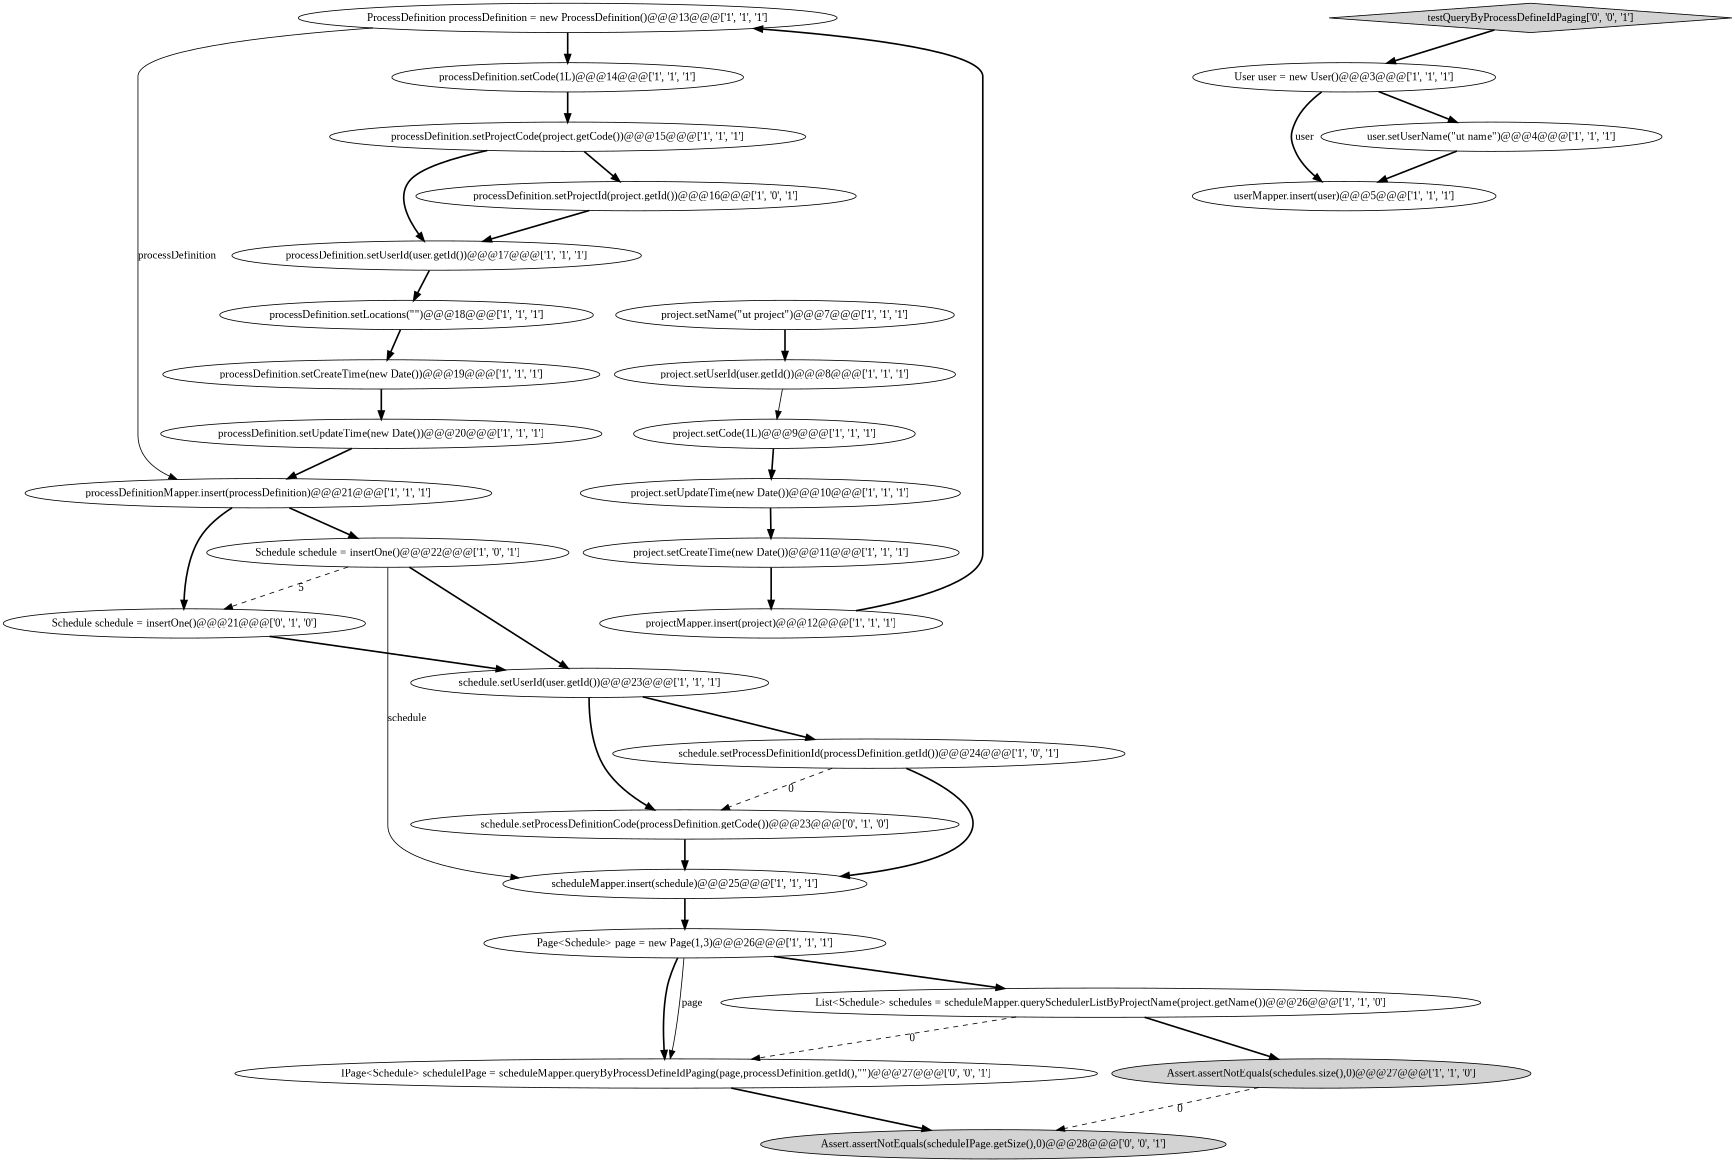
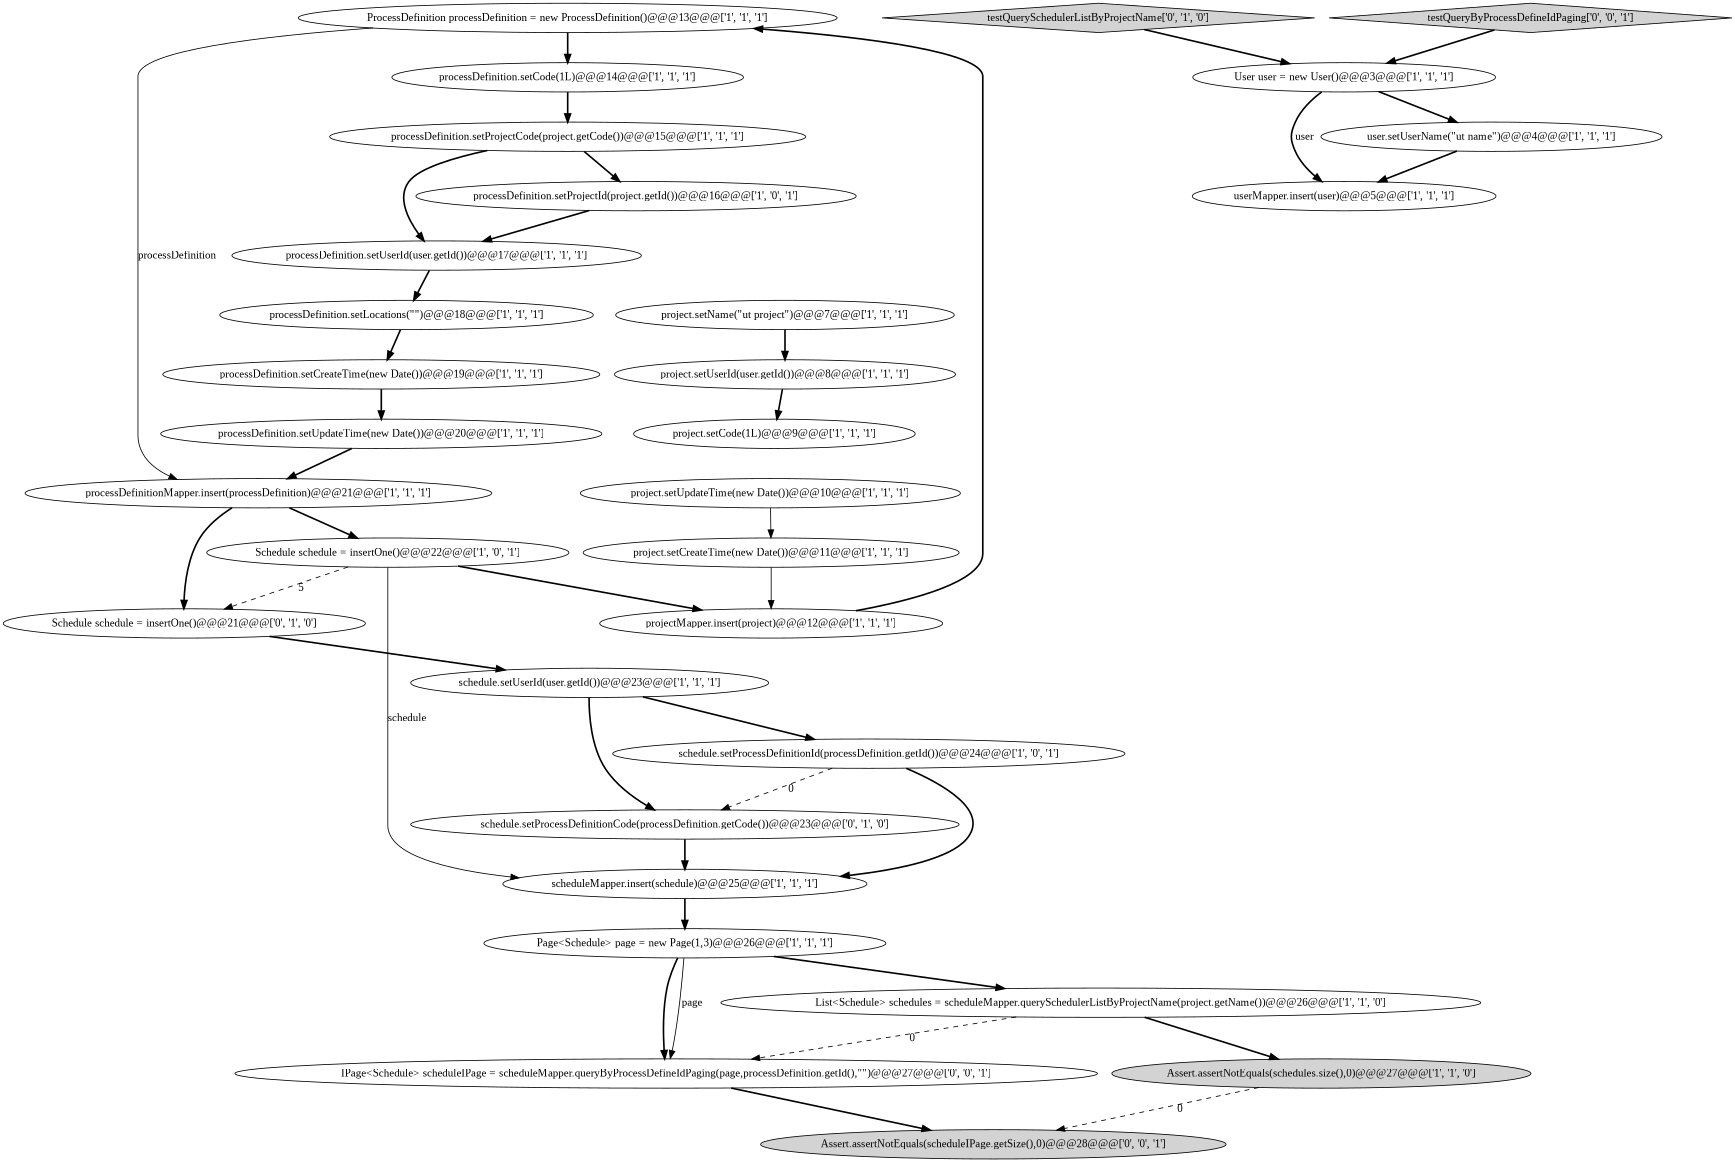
none -> (1098, 18)
(780, 400) -> (780, 400)
(773, 459) -> none
(771, 519) -> (771, 519)
(771, 584) -> (771, 584)
(485, 615) -> (576, 587)
